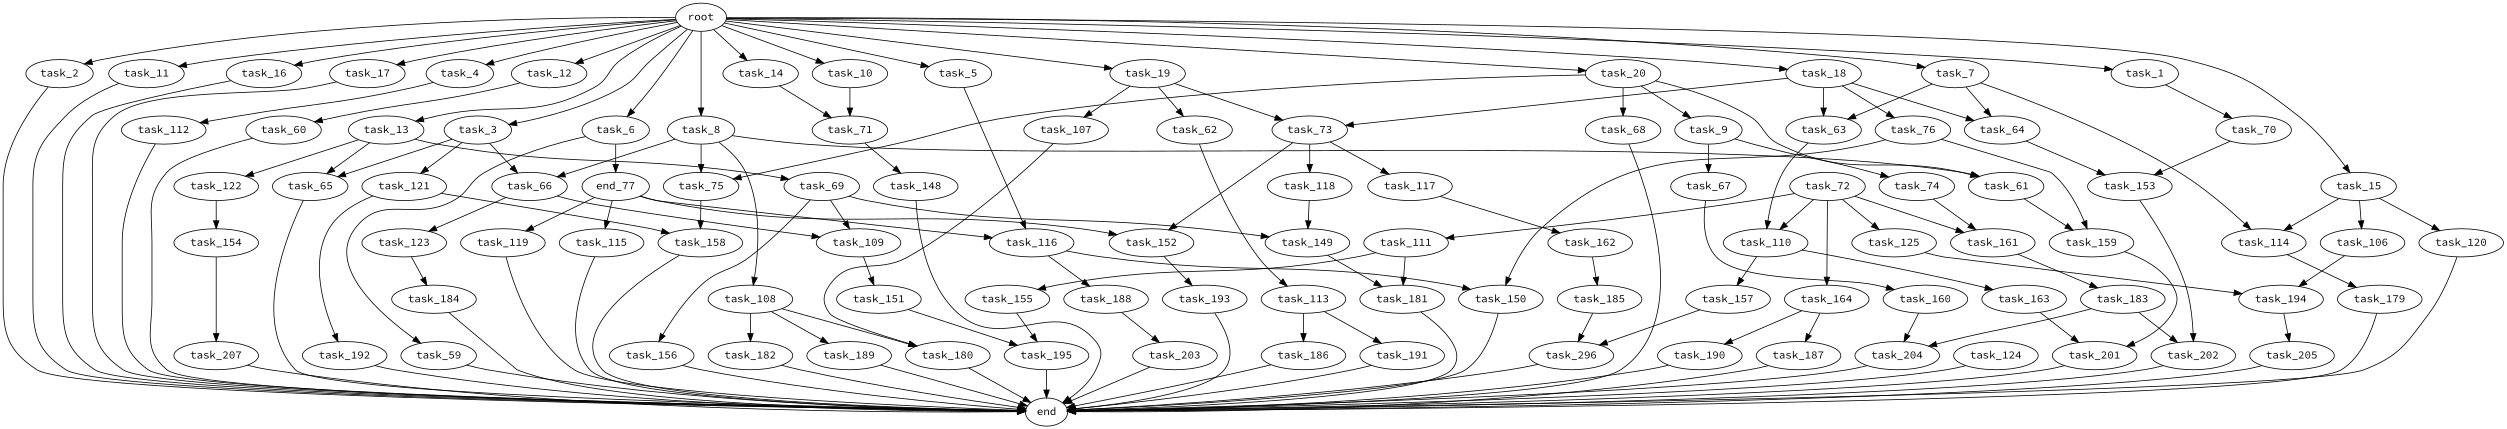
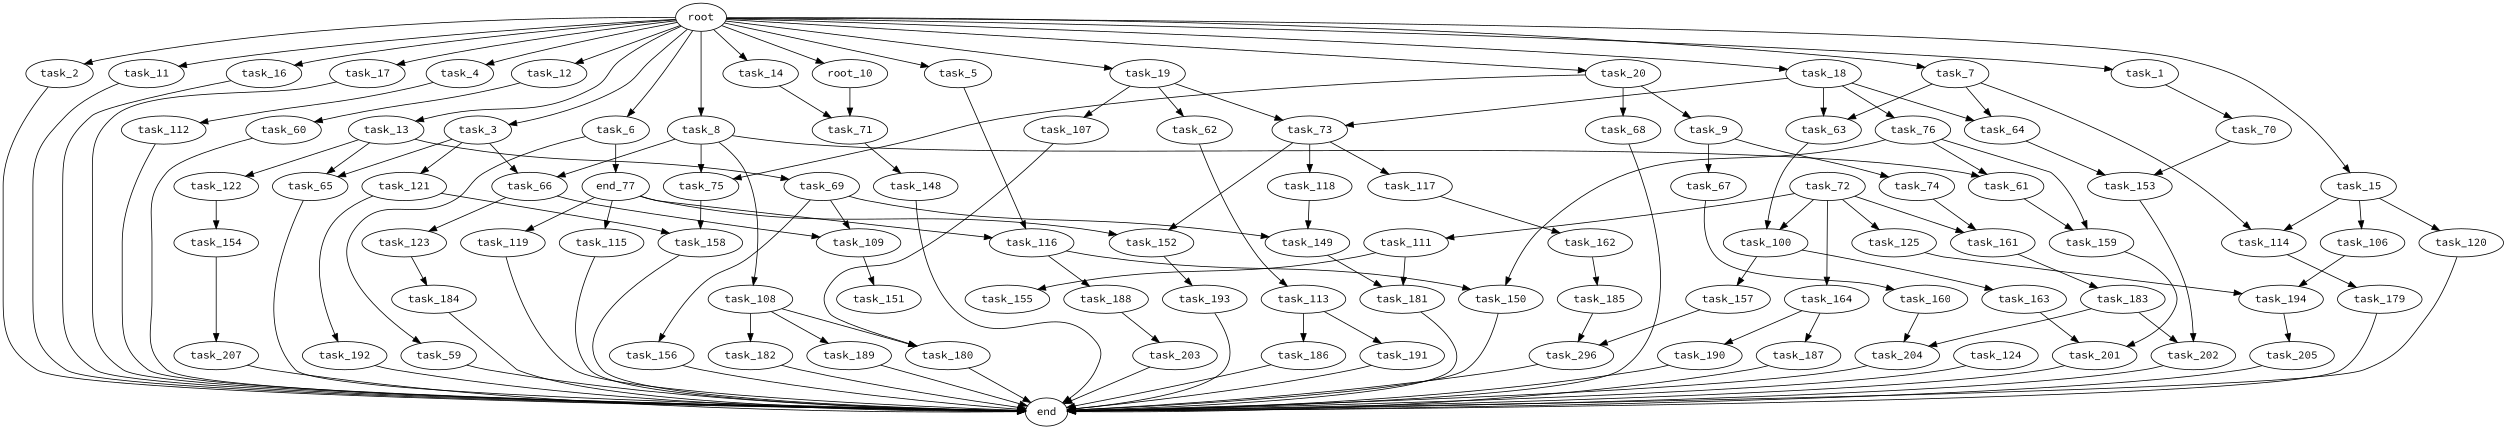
(850, 74) -> (850, 74)
(1788, 148) -> (1956, 156)
(1766, 243) -> (1766, 243)
(1047, 356) -> none
